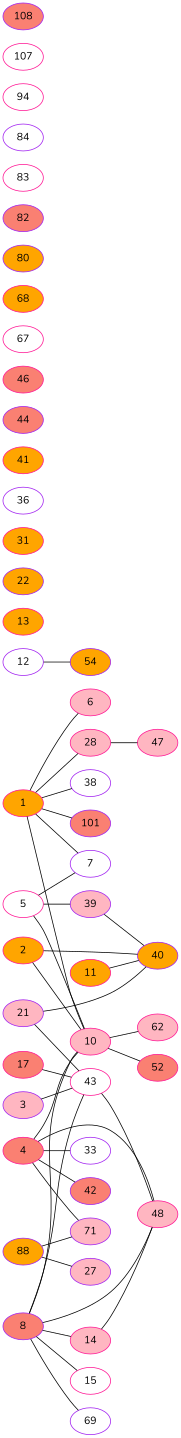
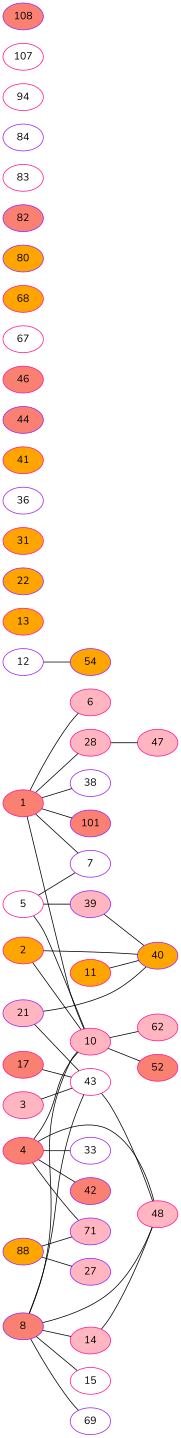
(23, 803) -> (23, 803)
(23, 1105) -> (23, 1105)
